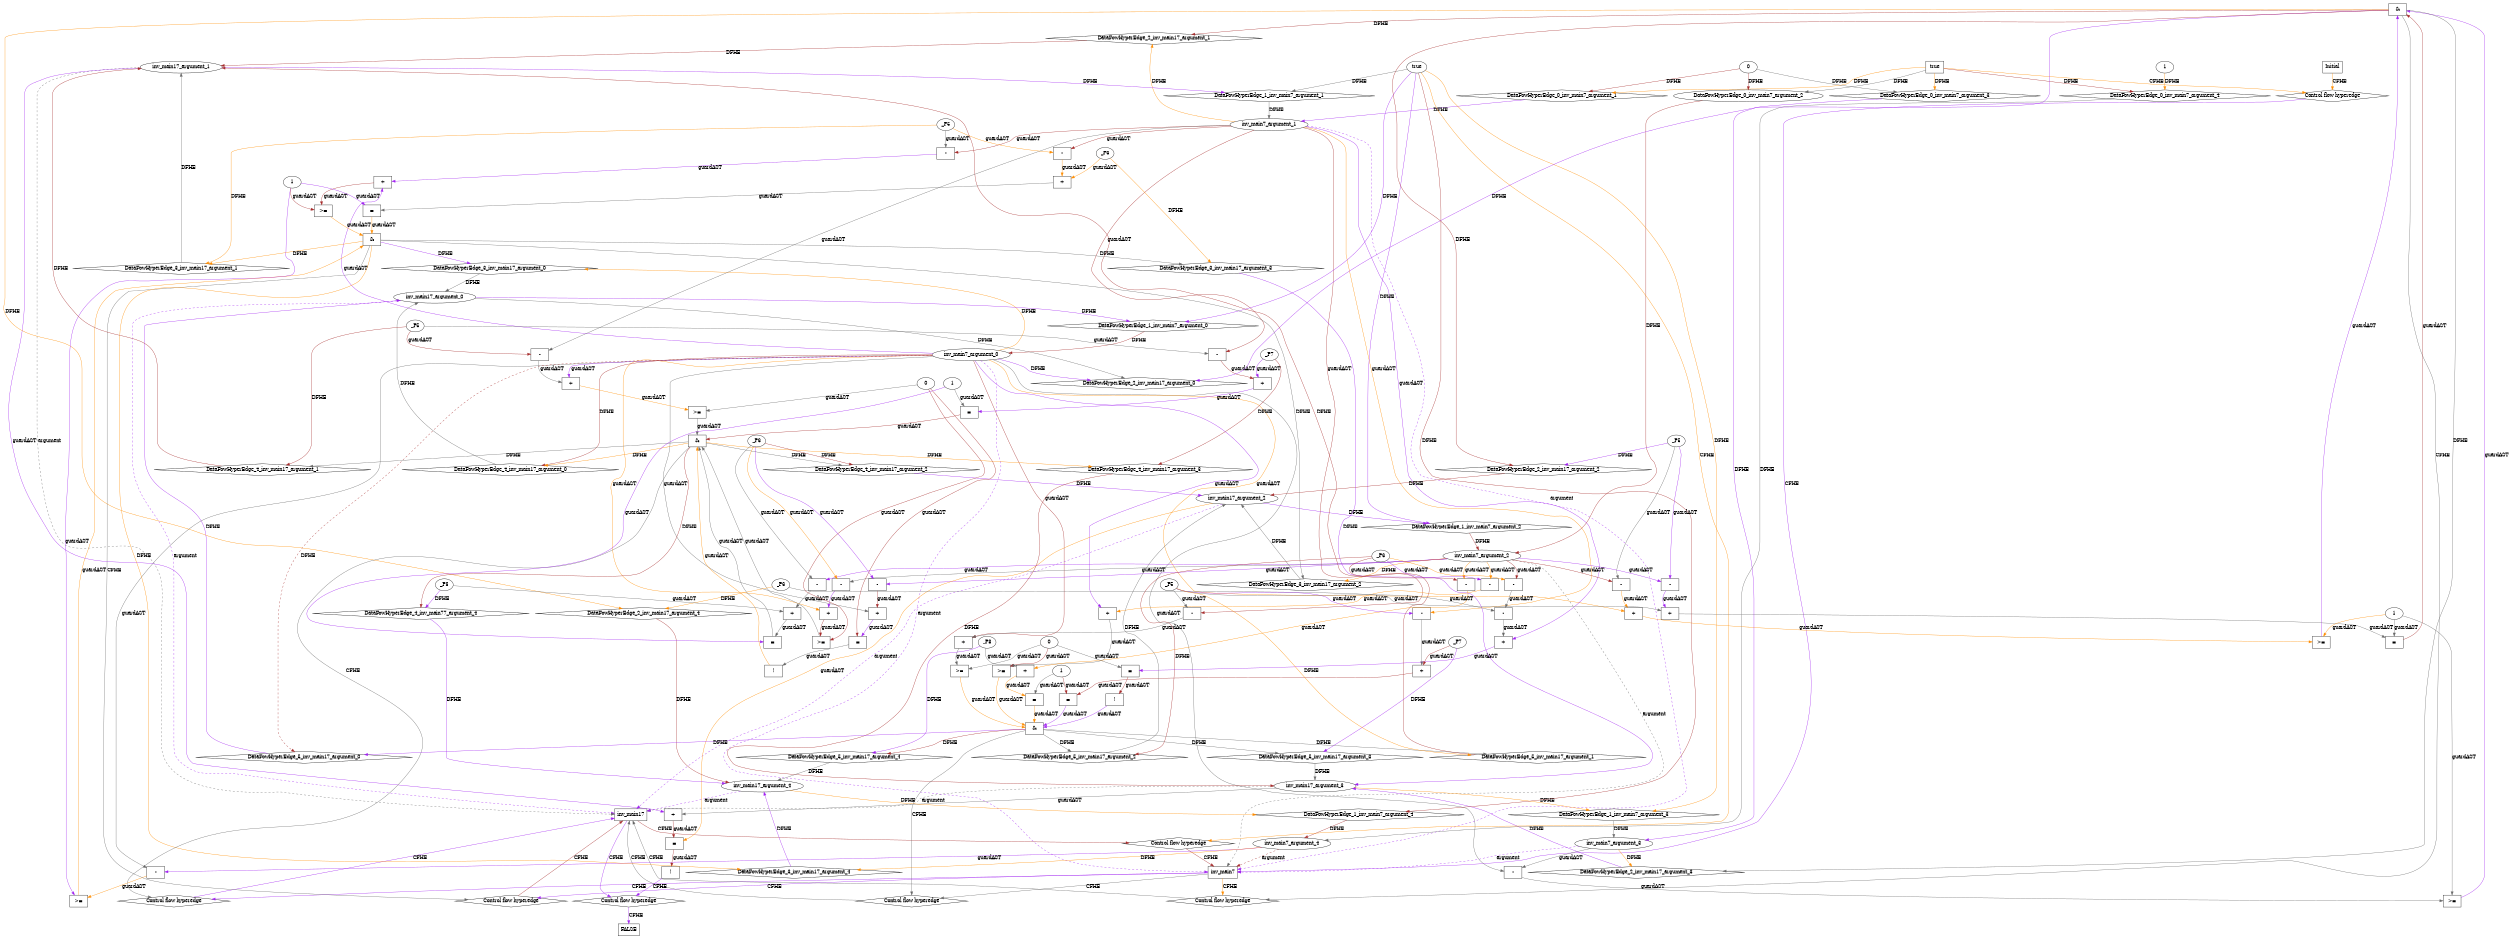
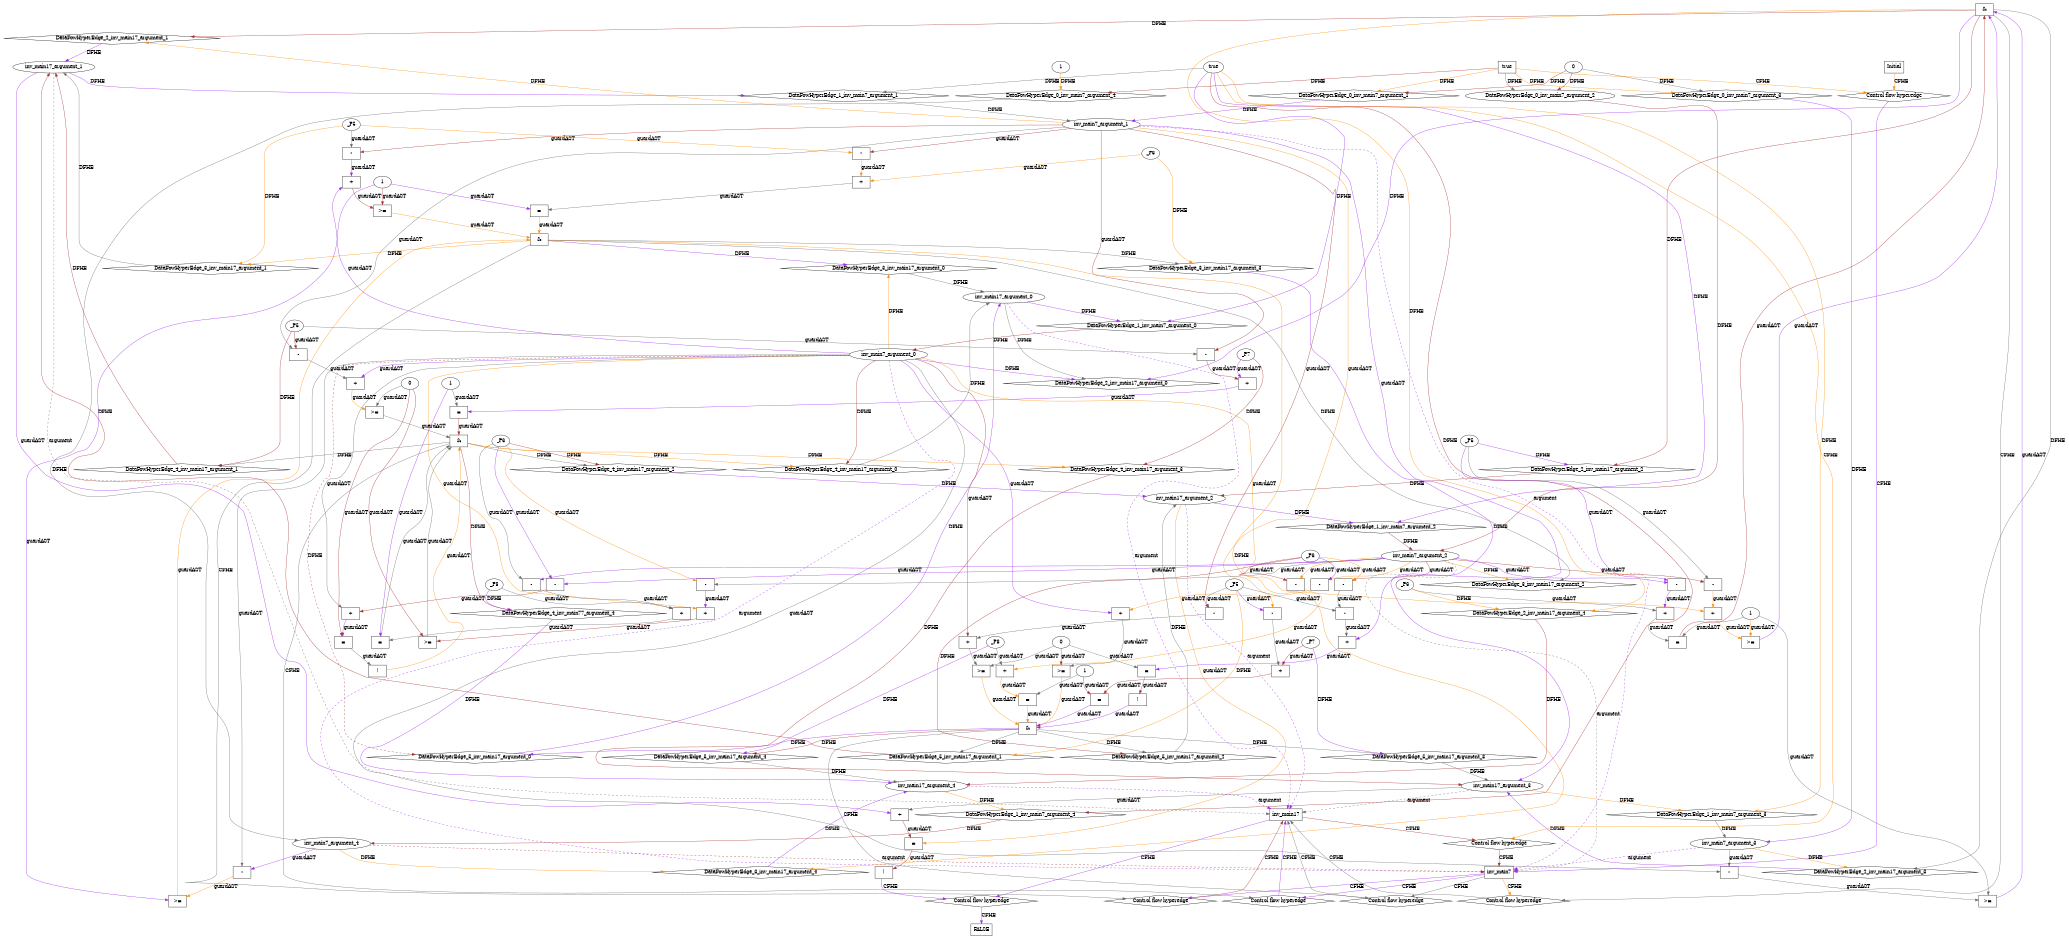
(656, 53) -> (85, 52)
(1271, 543) -> none
